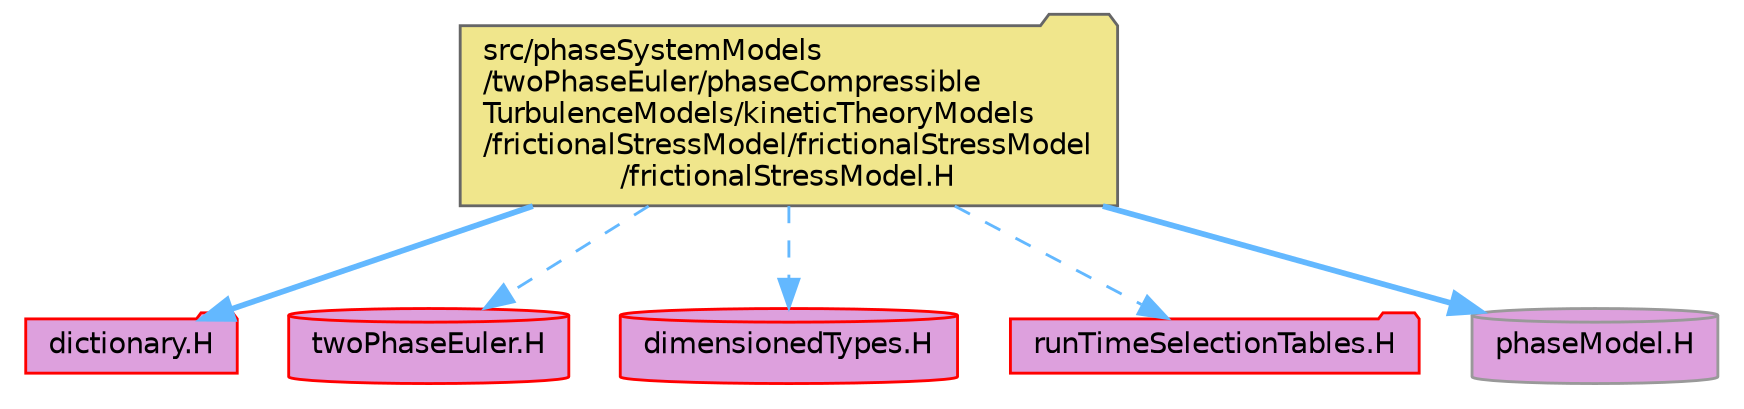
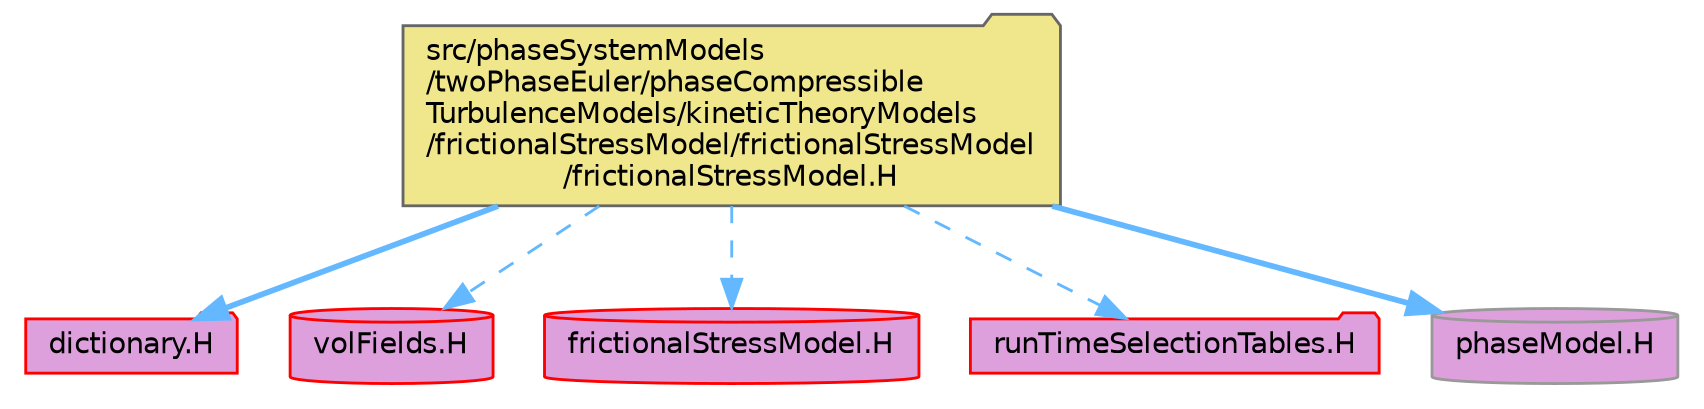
(429, 346) -> (392, 346)
(789, 346) -> (732, 346)
